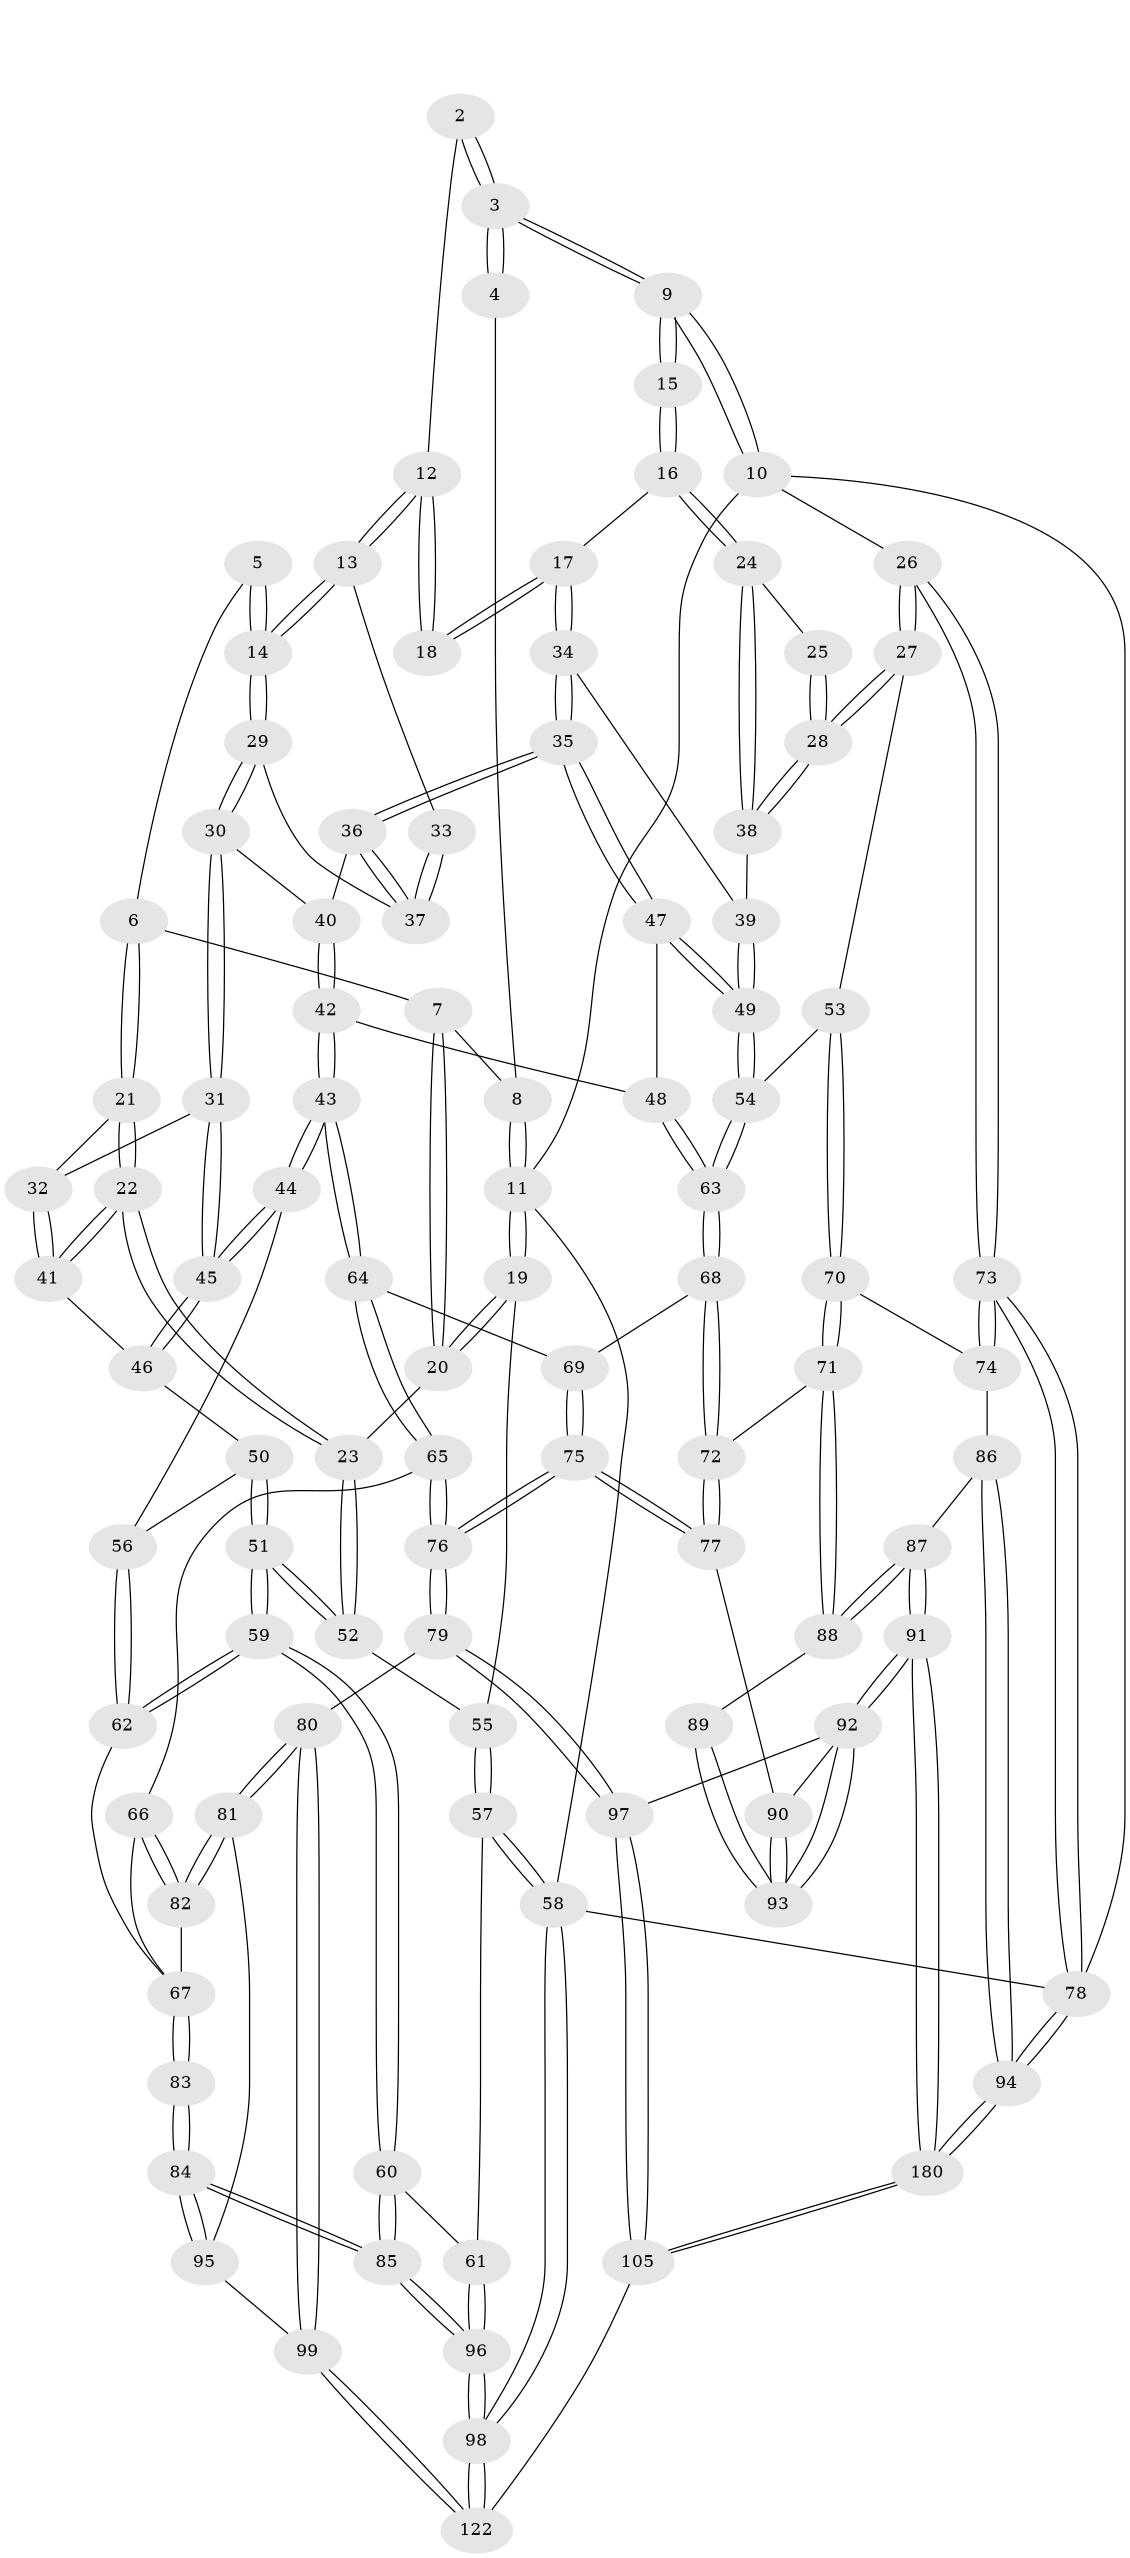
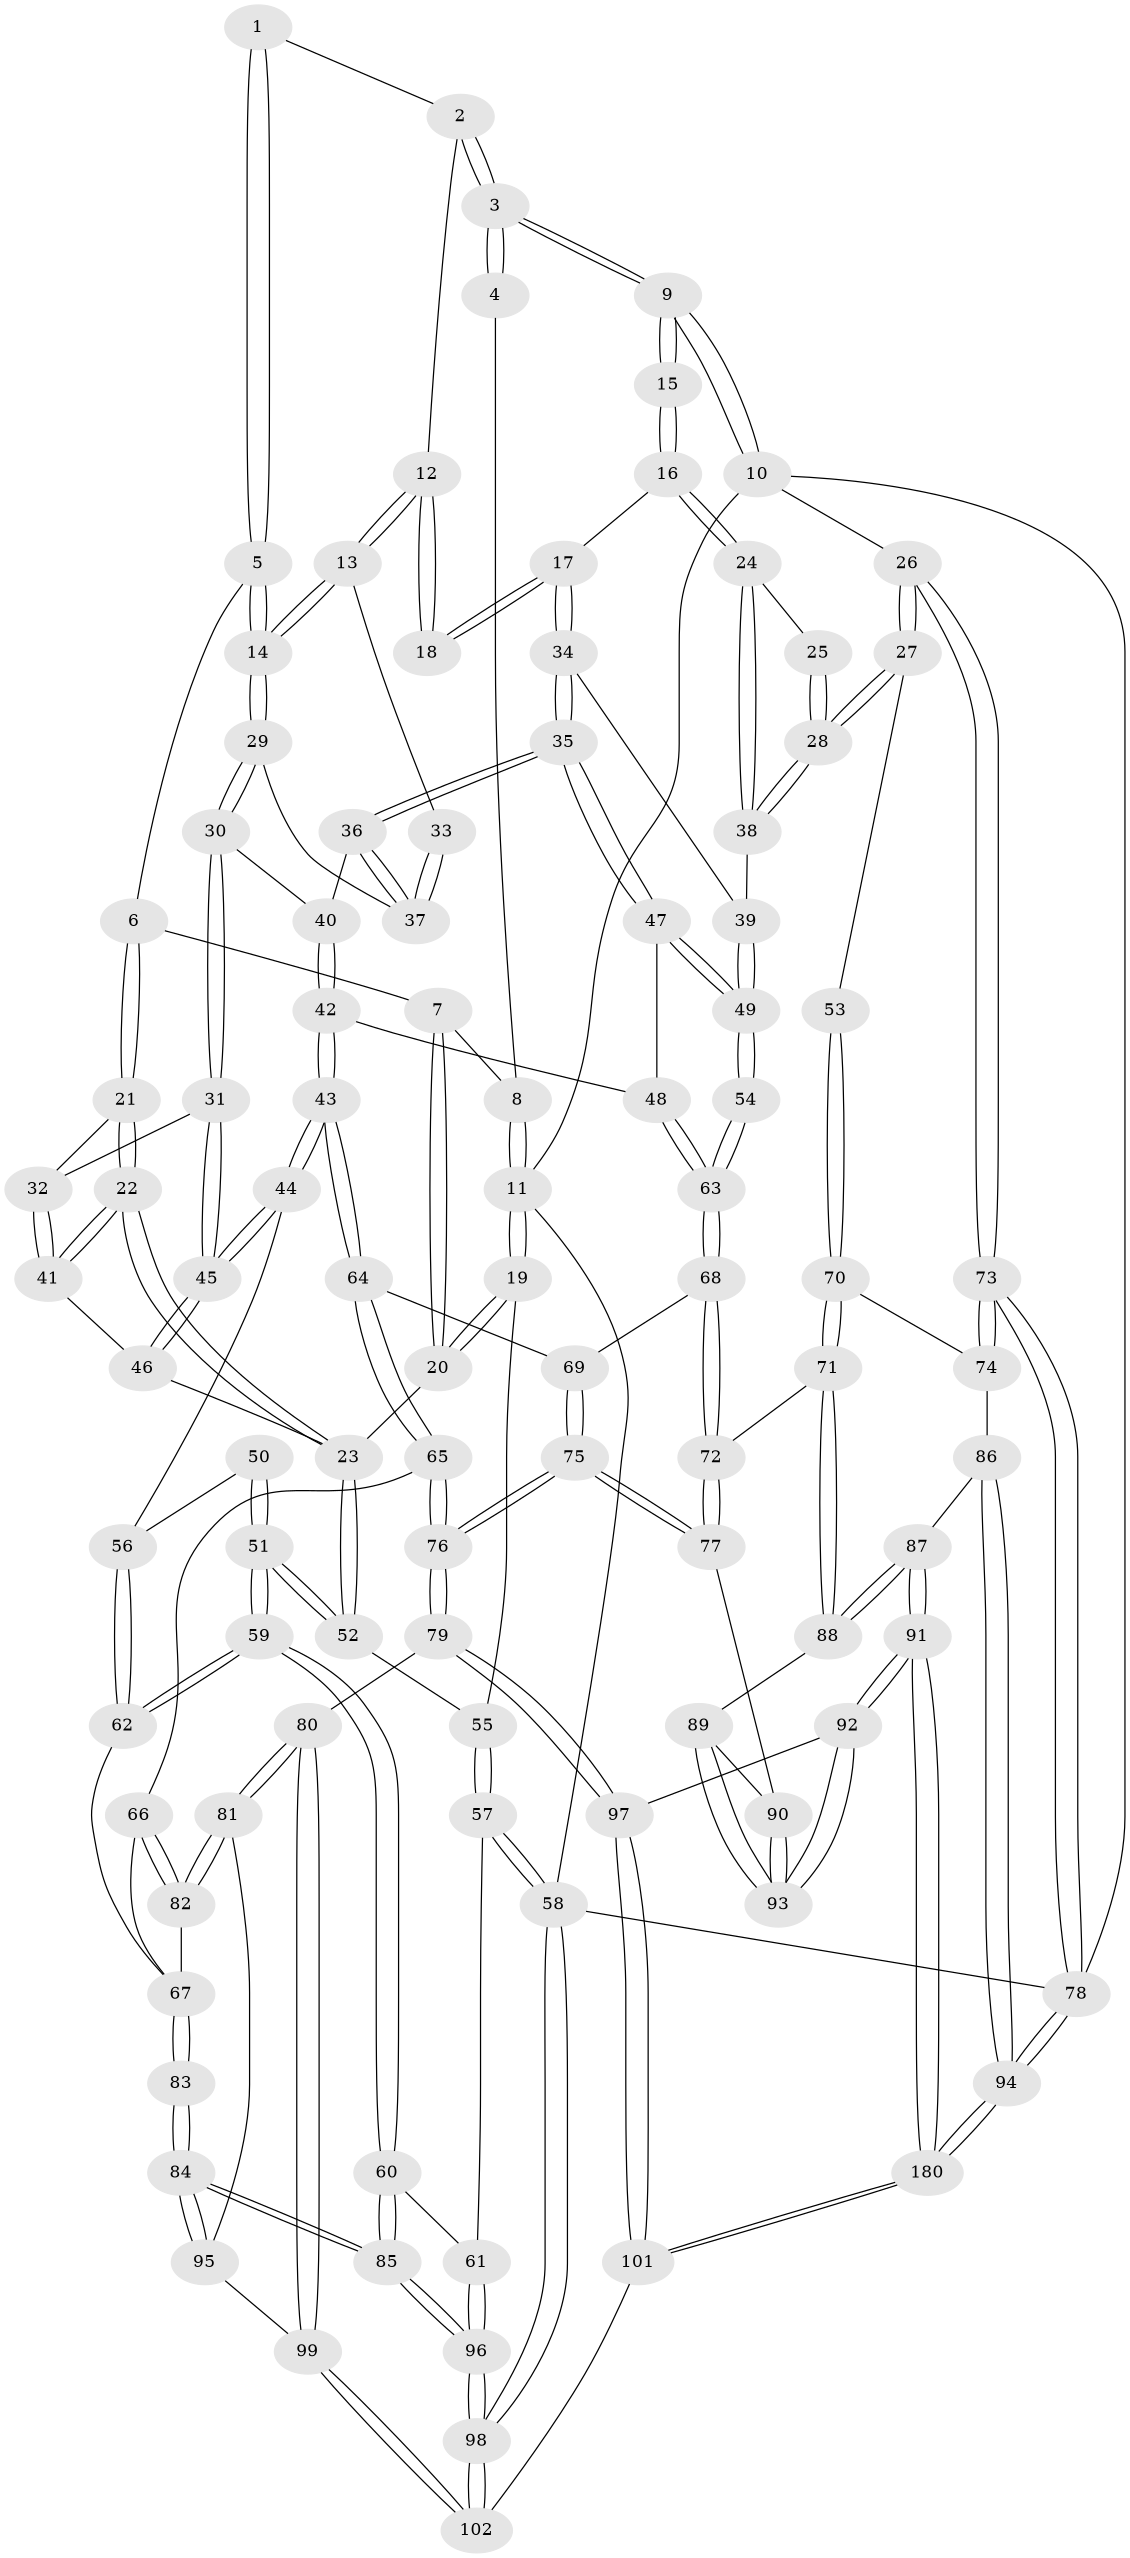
none -> (258, 27)
(791, 1055) -> none
(207, 1417) -> (247, 1411)
(813, 1771) -> (743, 1776)
(638, 2262) -> (638, 2262)
(477, 2531) -> (477, 2531)
